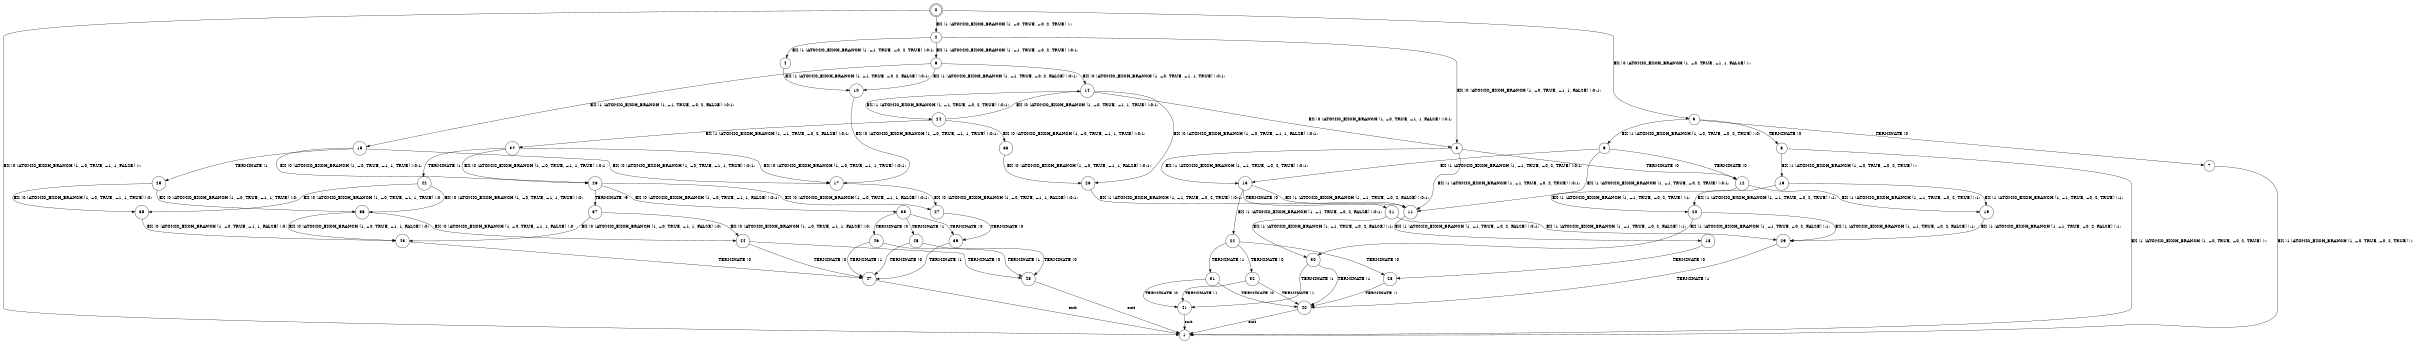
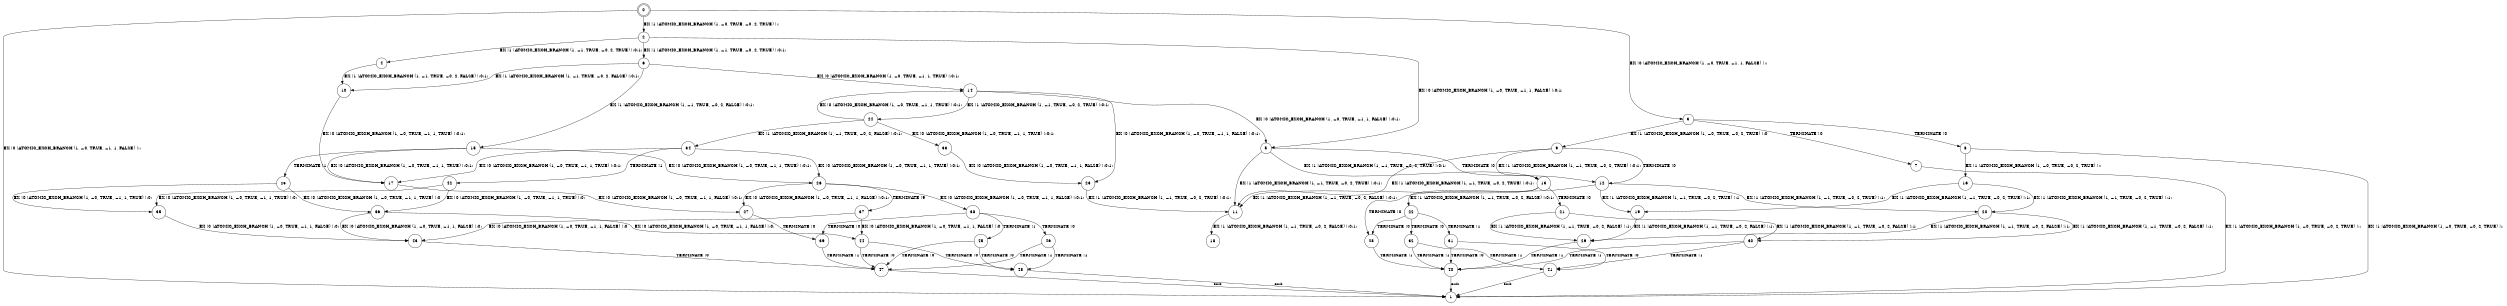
(1552, 269) -> (1403, 197)
